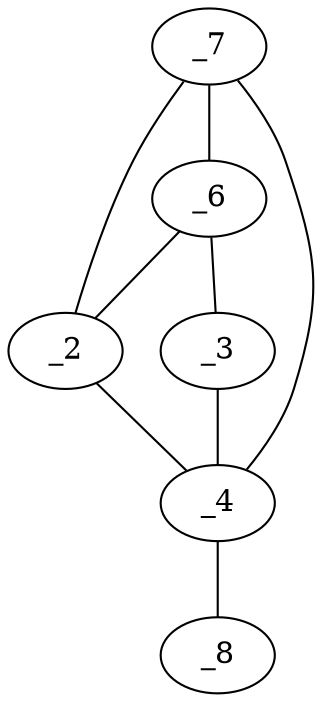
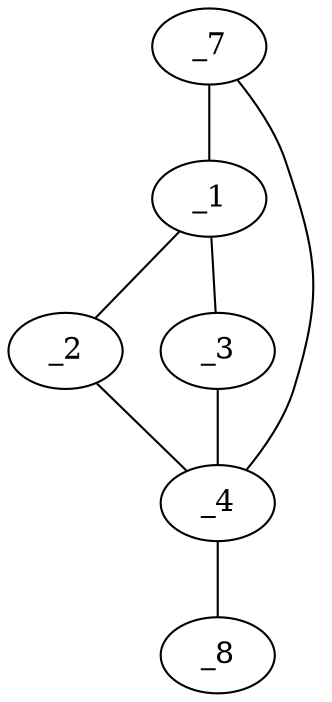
(119, 192) -> none
(209, 199) -> (209, 199)
